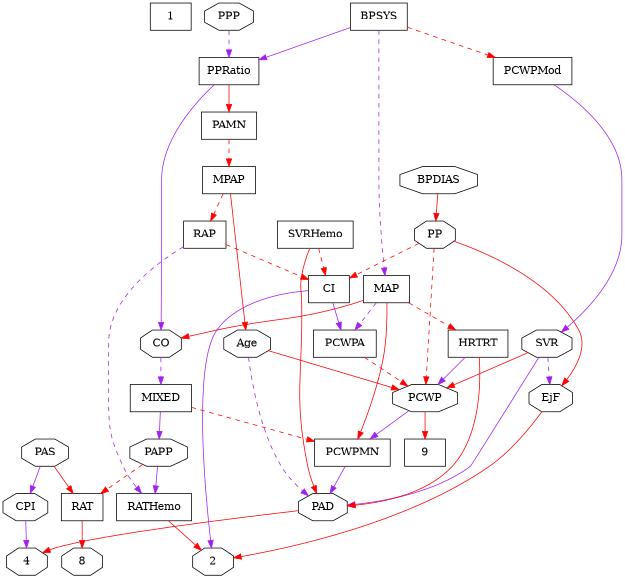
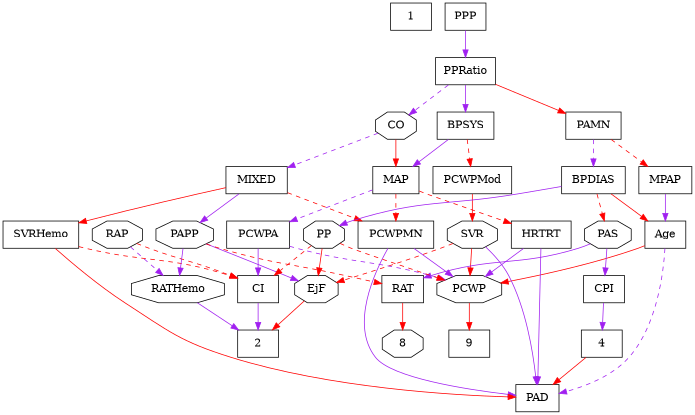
(229, 17) -> (466, 17)
(229, 40) -> (466, 40)
(308, 42) -> (466, 95)
(379, 149) -> (434, 151)
none -> (593, 149)
(439, 180) -> (593, 180)
(162, 195) -> (432, 98)
(622, 202) -> (472, 205)
none -> (156, 204)
(218, 204) -> none
(437, 204) -> (464, 201)
none -> (600, 204)
none -> (626, 205)
(205, 235) -> (117, 235)
(238, 258) -> (665, 204)
none -> (251, 262)
(336, 313) -> (258, 253)
(276, 320) -> (396, 149)
(247, 344) -> (665, 235)
(382, 362) -> (396, 204)
(549, 367) -> (404, 261)
(386, 371) -> (364, 262)
(393, 422) -> (430, 260)
(455, 463) -> (539, 313)
(61, 477) -> (515, 261)
(25, 507) -> (604, 289)
(154, 507) -> (178, 289)
(323, 507) -> (537, 398)
(167, 528) -> (572, 369)
(182, 533) -> (215, 314)
(27, 562) -> (602, 344)
(213, 562) -> (258, 344)
